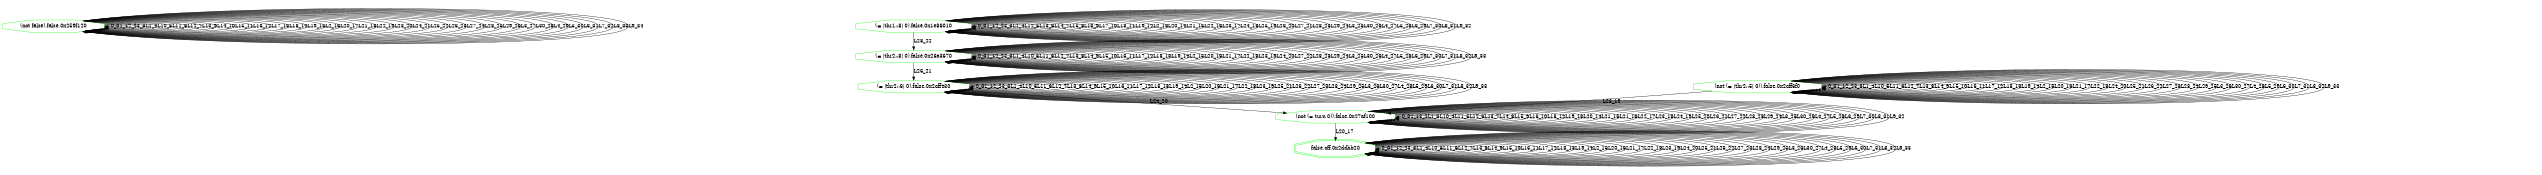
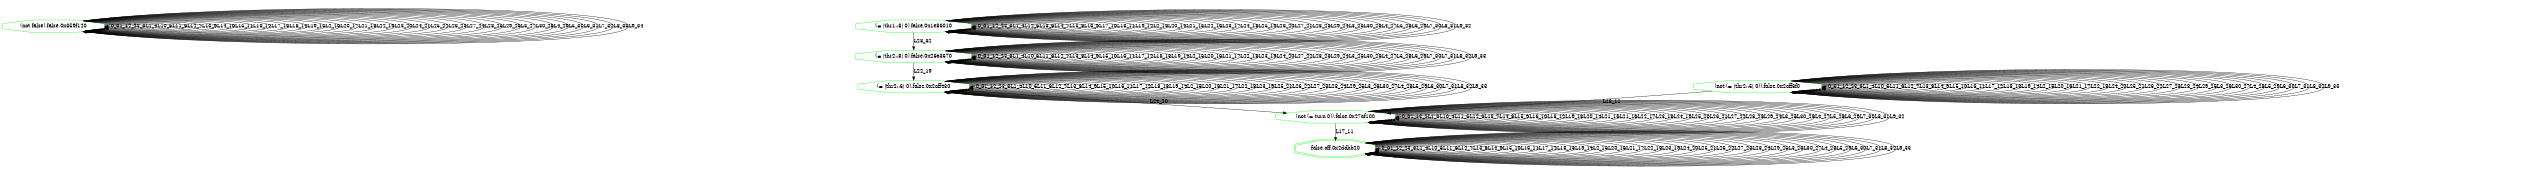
(54, 26) -> (54, 26)
(923, 41) -> (923, 41)
(923, 72) -> (923, 72)
(1612, 102) -> (1612, 102)
(1345, 132) -> (1345, 132)
